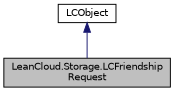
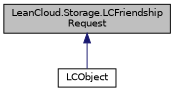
(87, 45) -> (87, 56)
